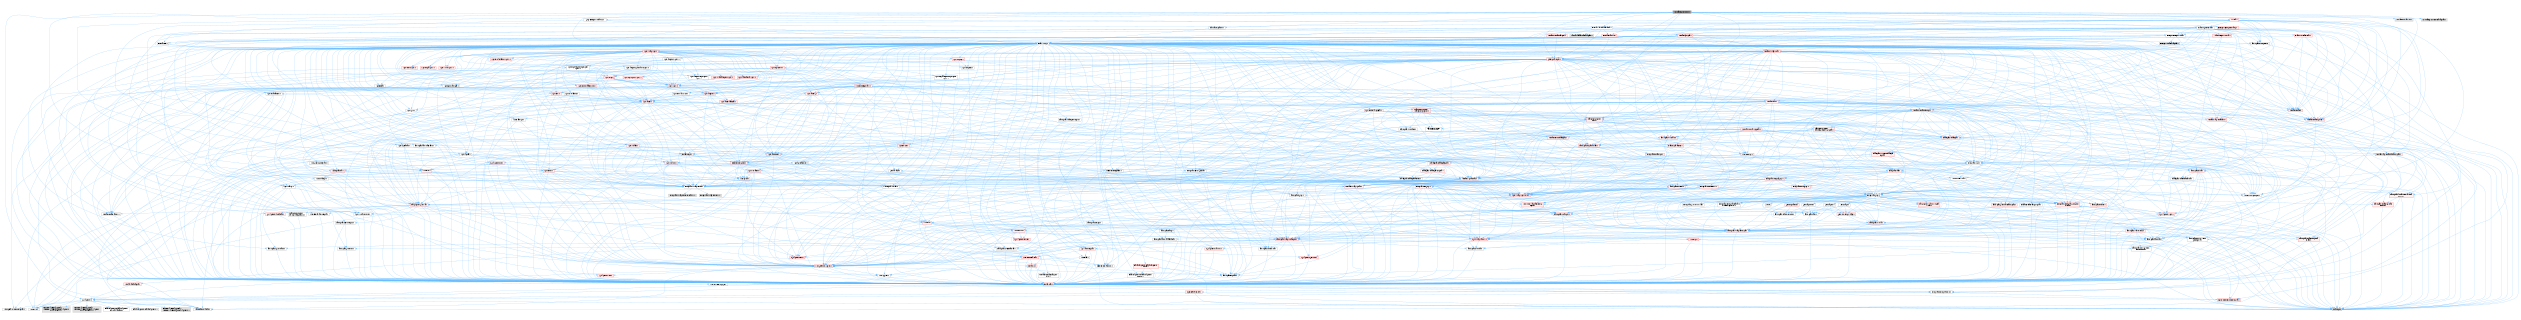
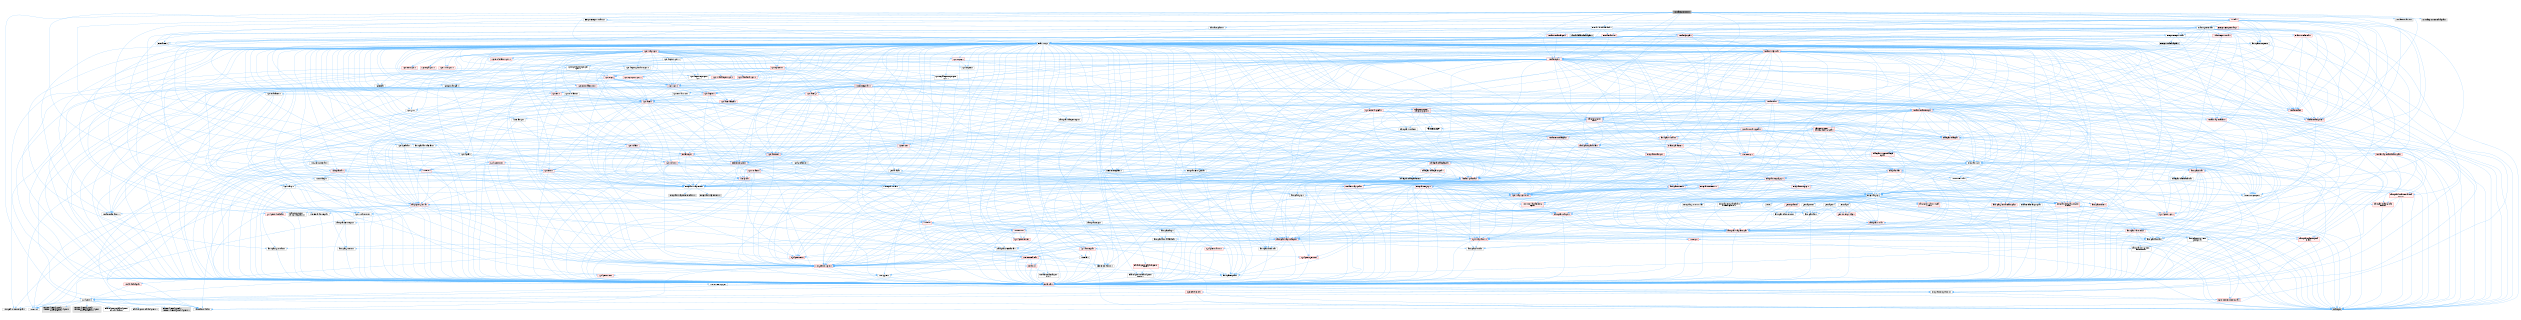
(595, 20) -> (595, 20)
(1554, 59) -> (1554, 59)
